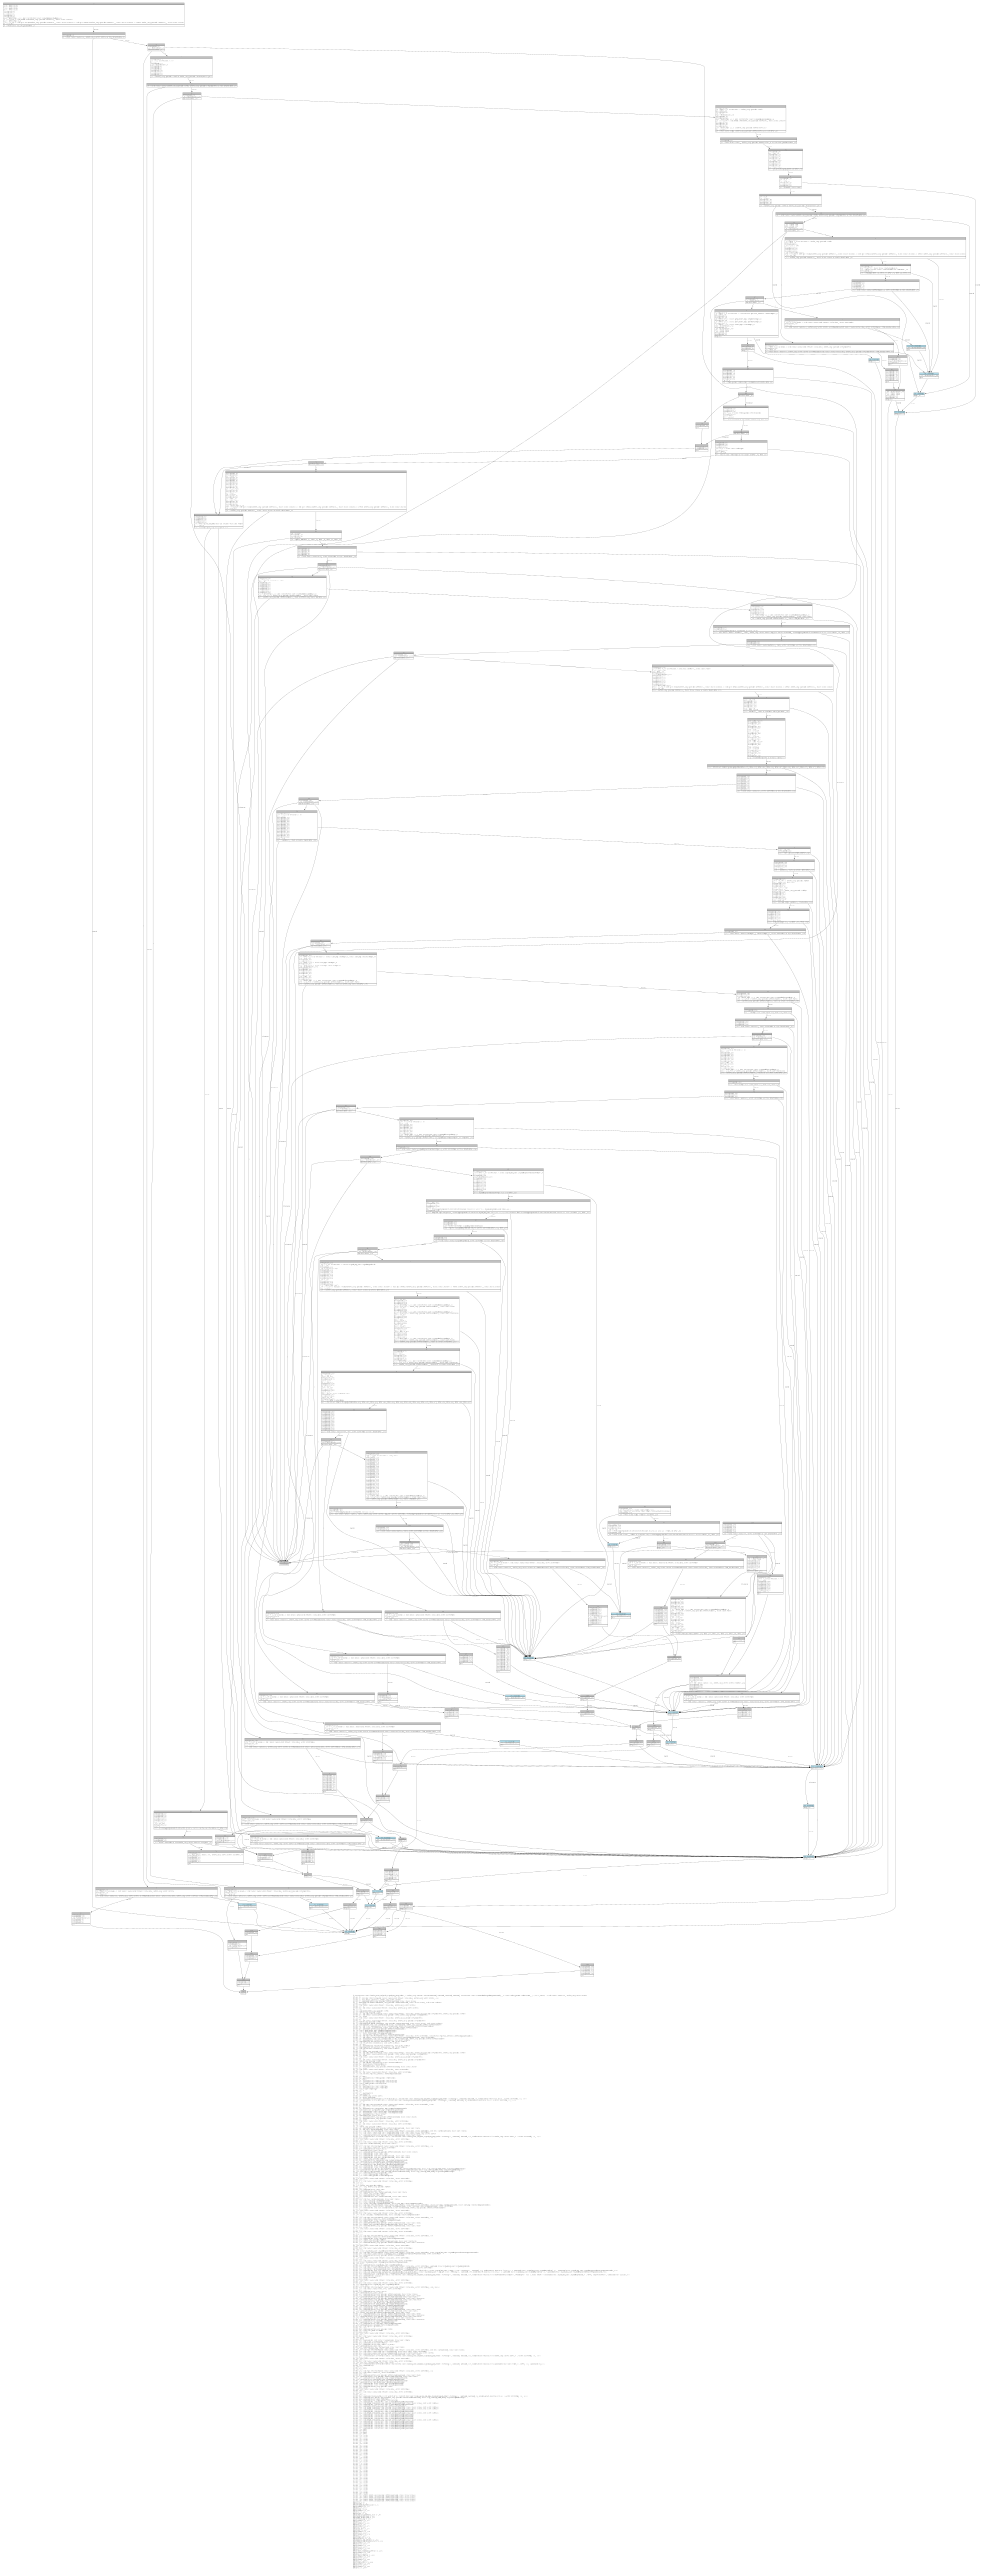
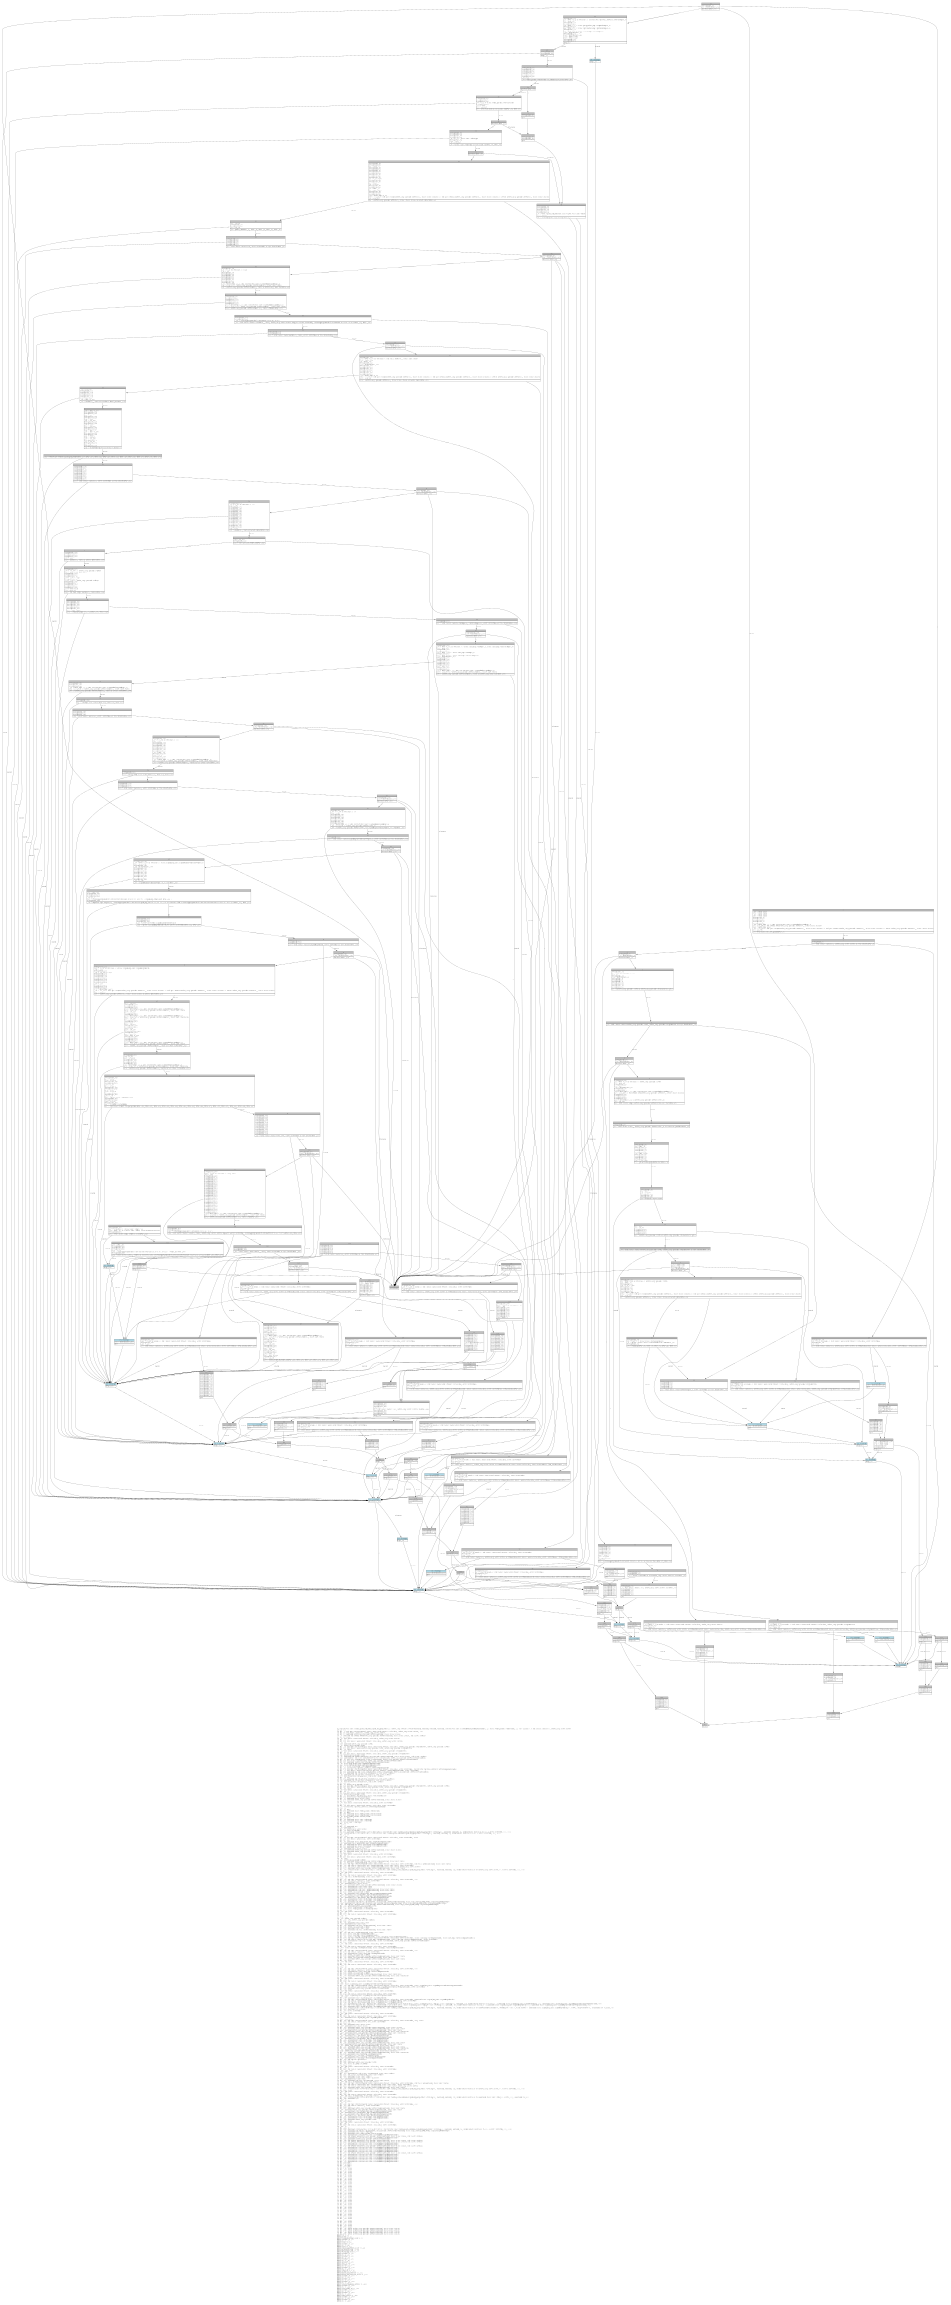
(808, 294) -> (749, 726)
